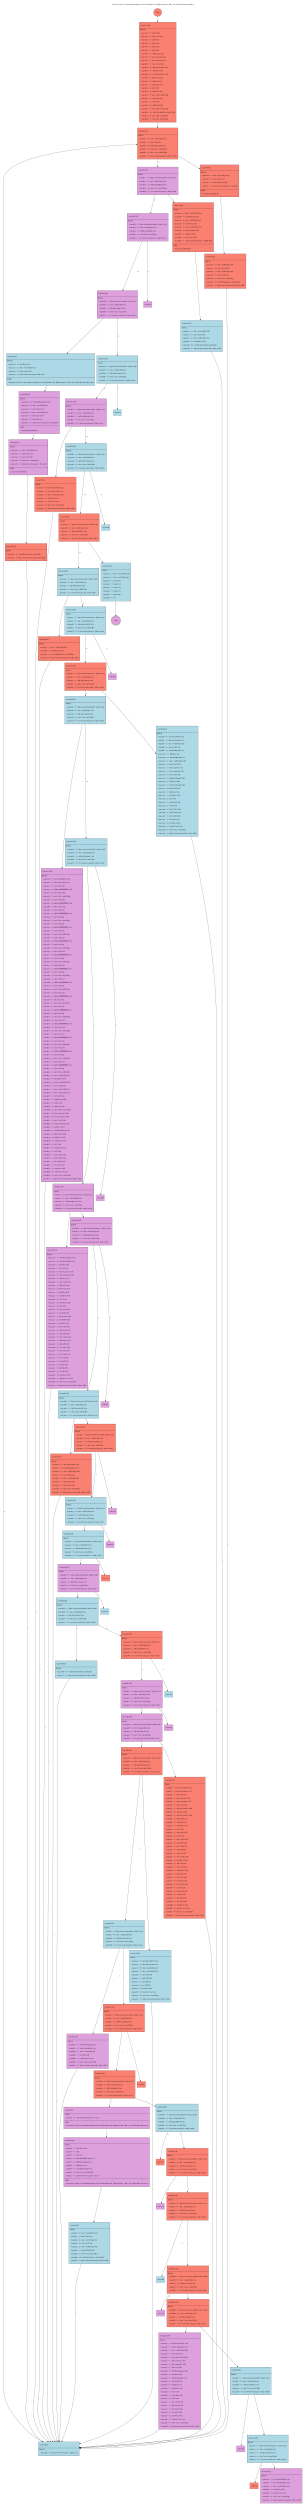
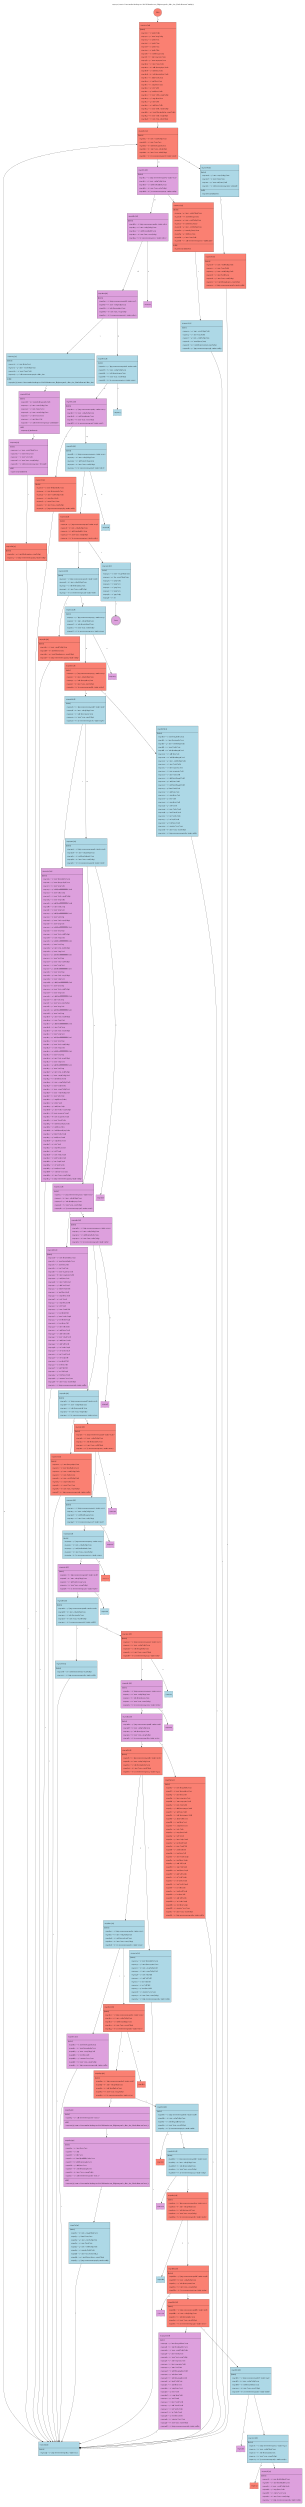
(220, 181) -> (220, 181)
(187, 2162) -> (187, 2162)
